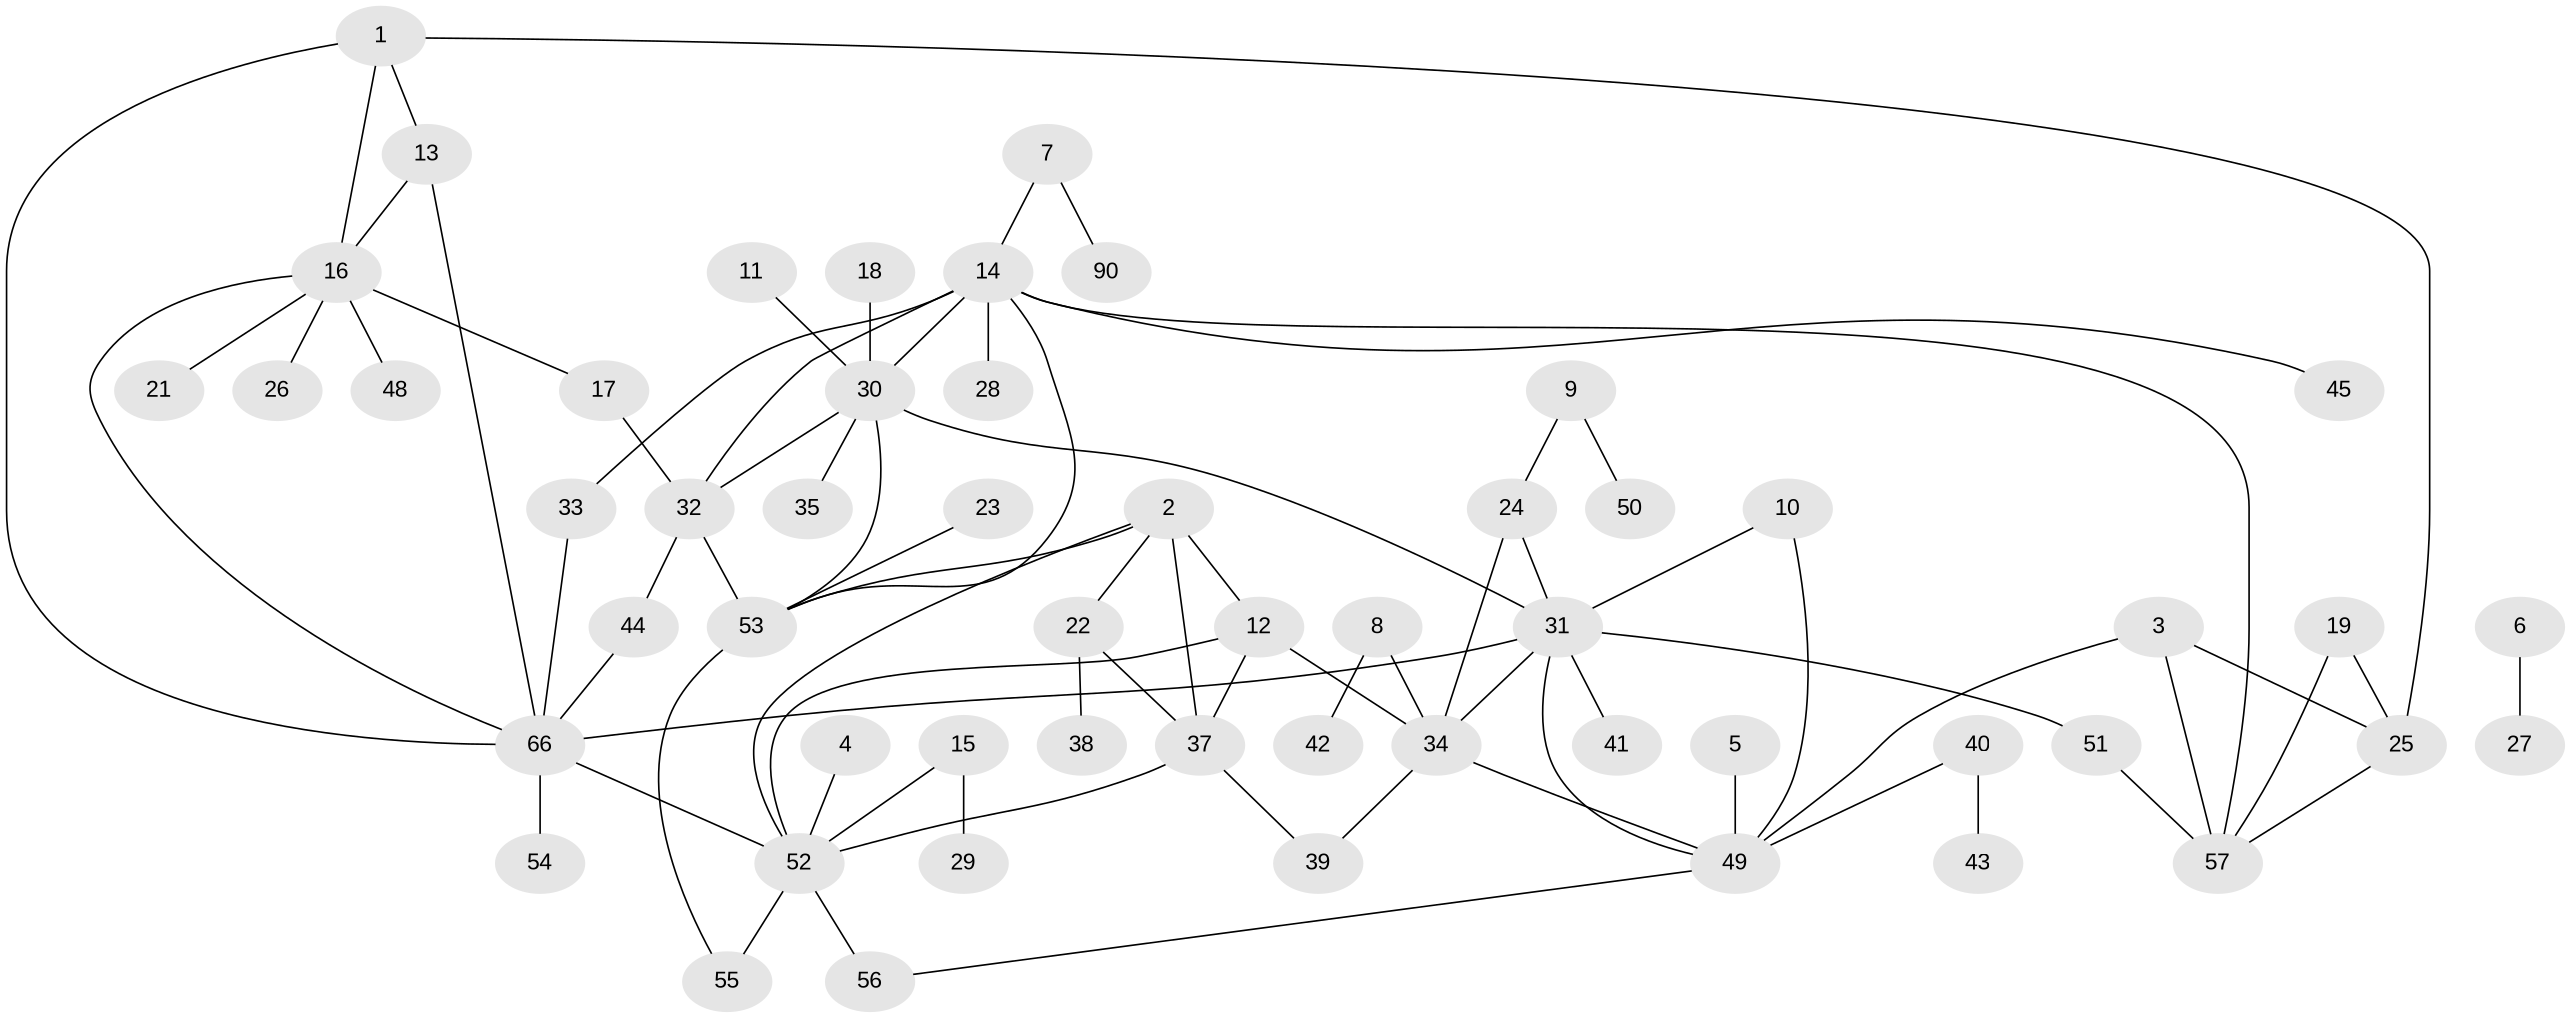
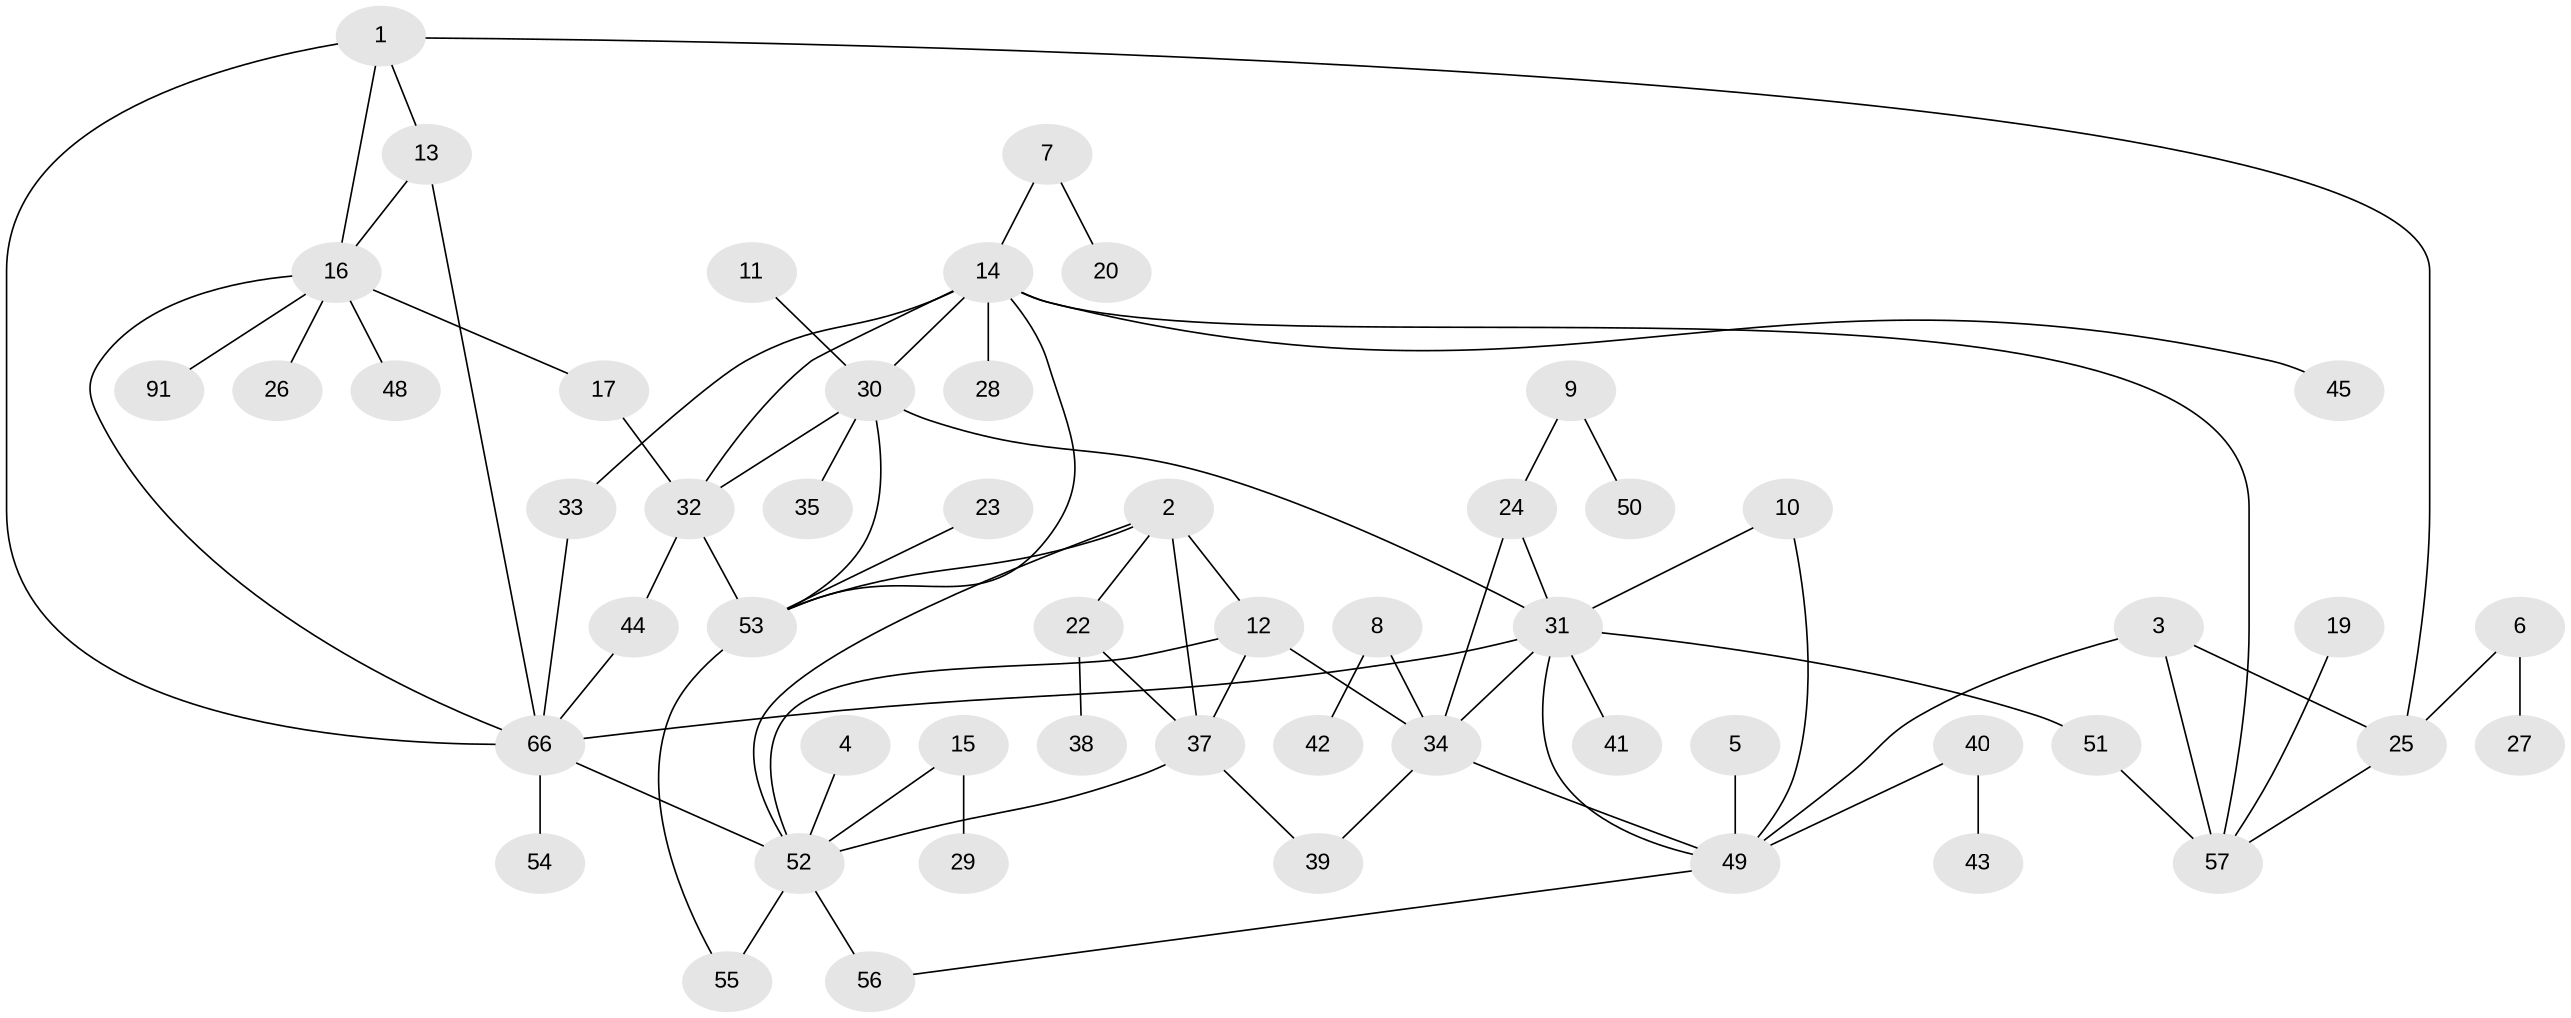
(870, 273) -> none
(1106, 273) -> (1106, 273)
(159, 391) -> (159, 391)
(2371, 686) -> (2461, 686)
